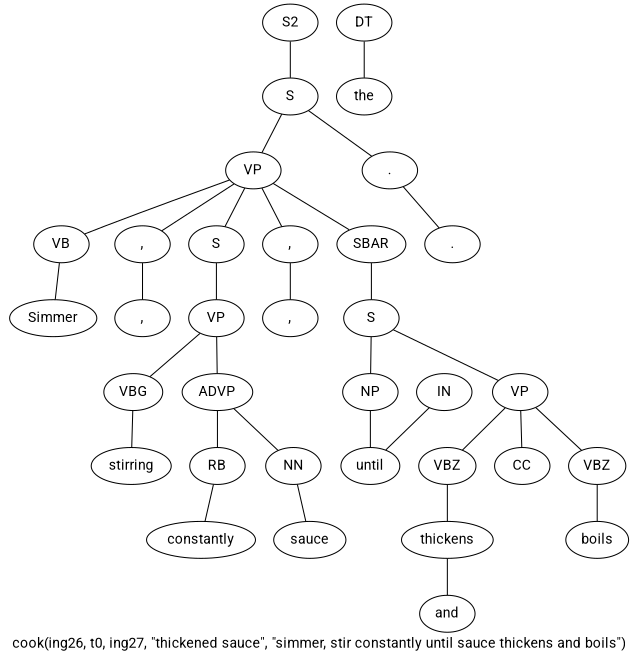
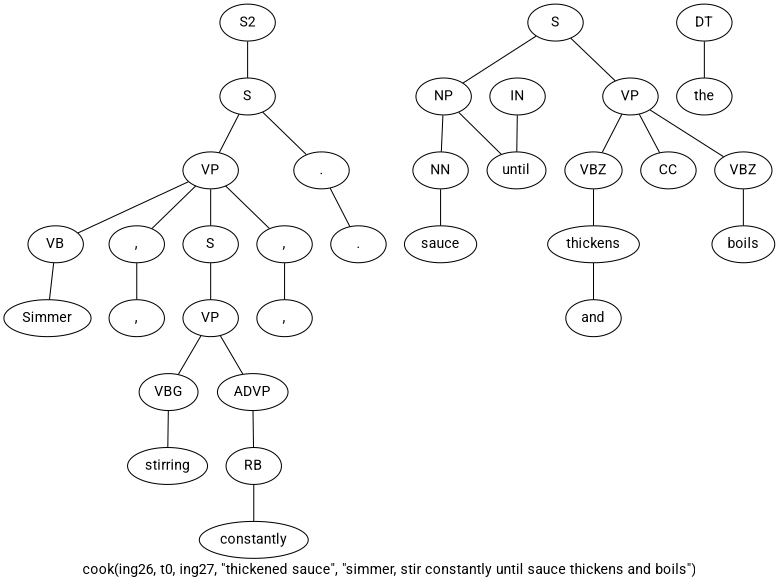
(371, 244) -> none
(256, 430) -> (442, 134)
